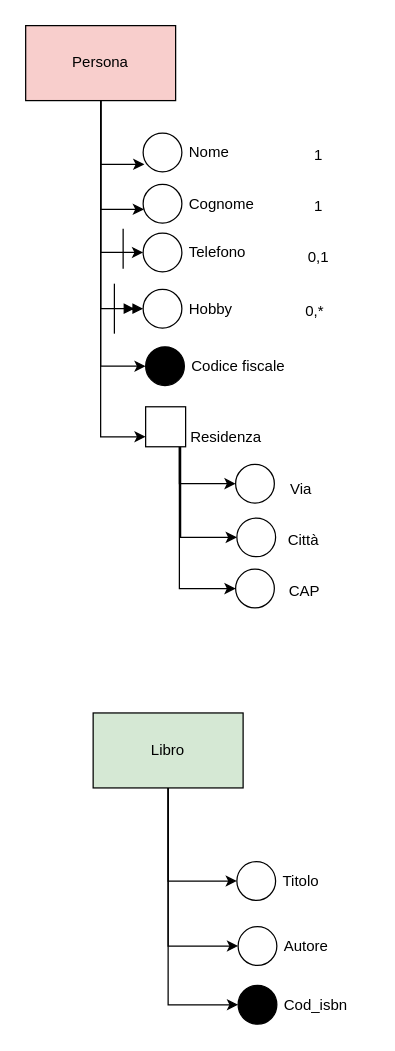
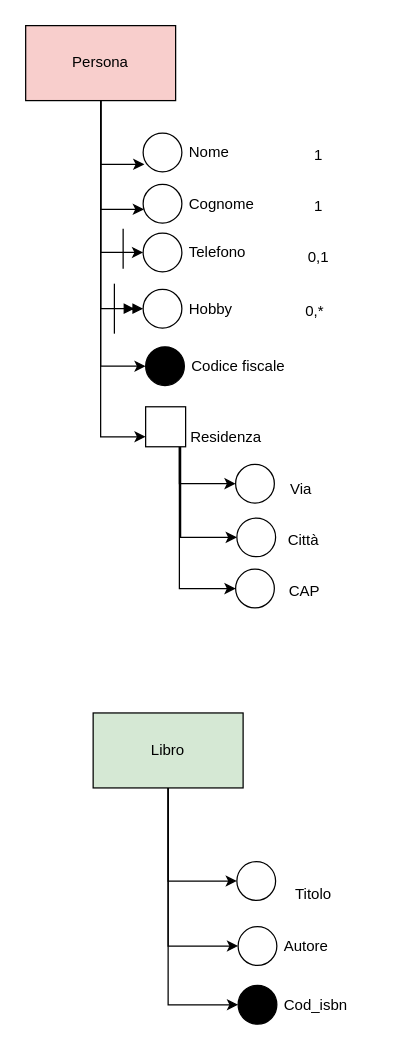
(310, 881) -> (323, 894)
